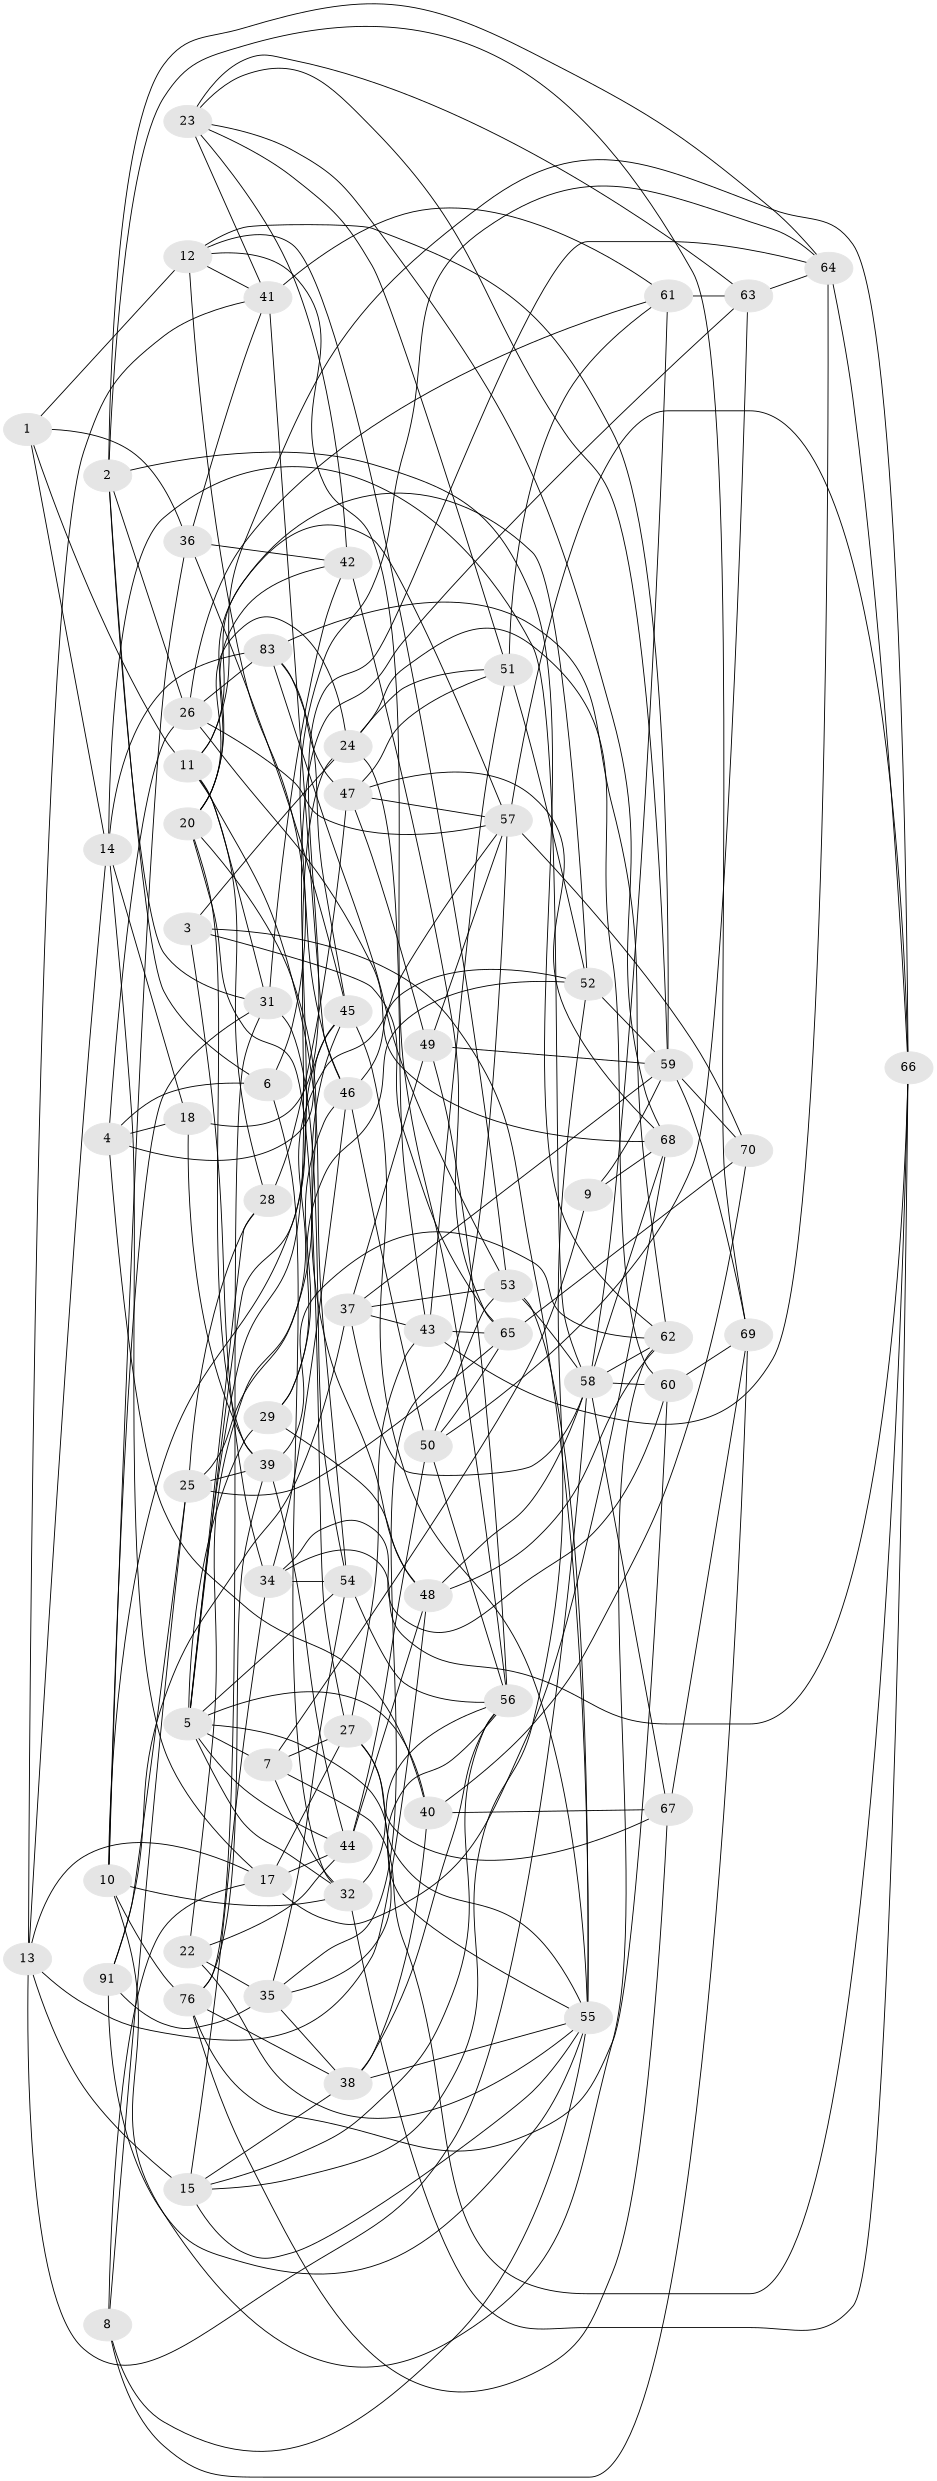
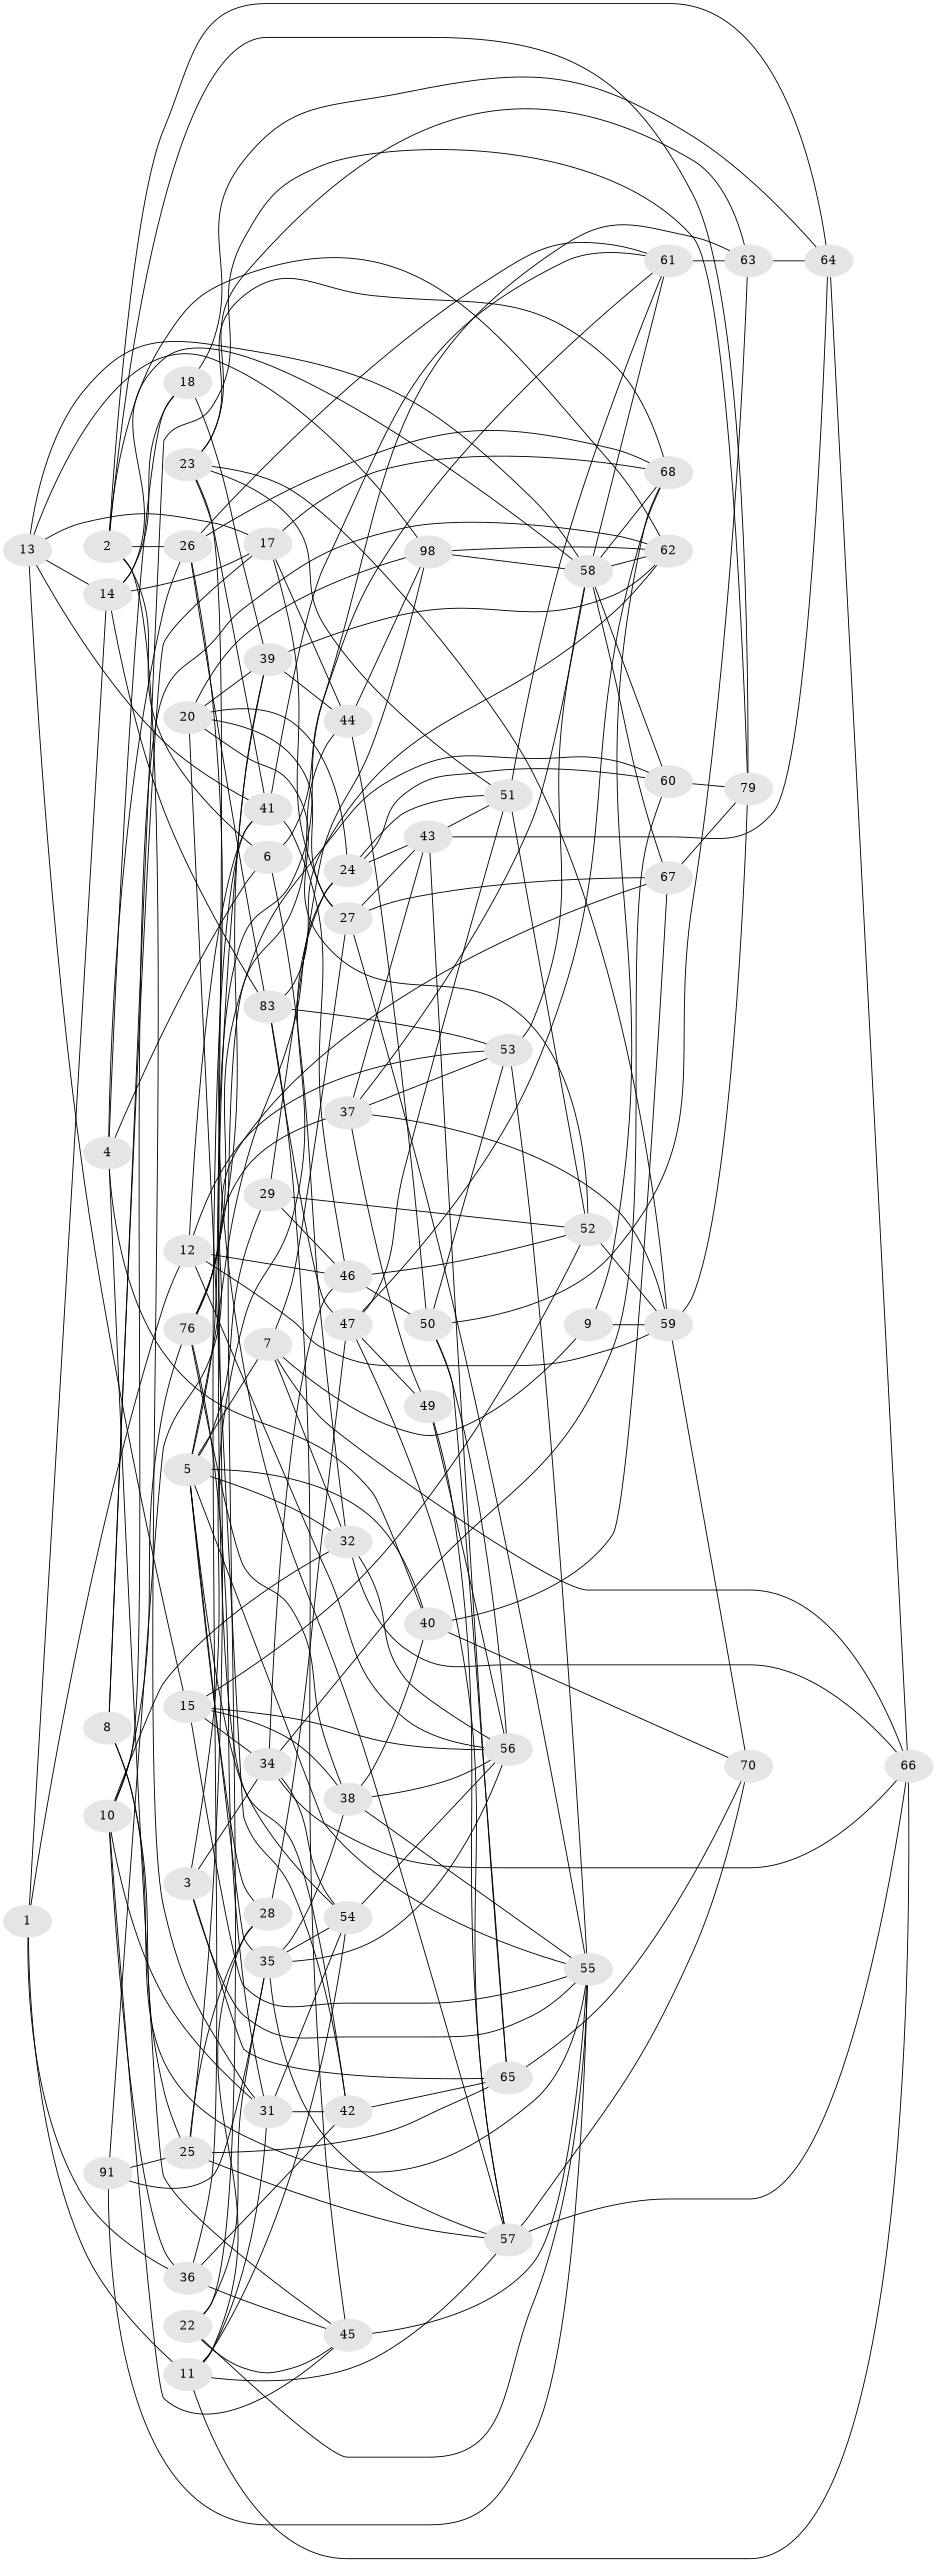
(393, 504) -> (398, 537)
(539, 1055) -> none
(749, 1335) -> (749, 789)
(428, 1596) -> (428, 552)
(255, 1798) -> (217, 1719)
